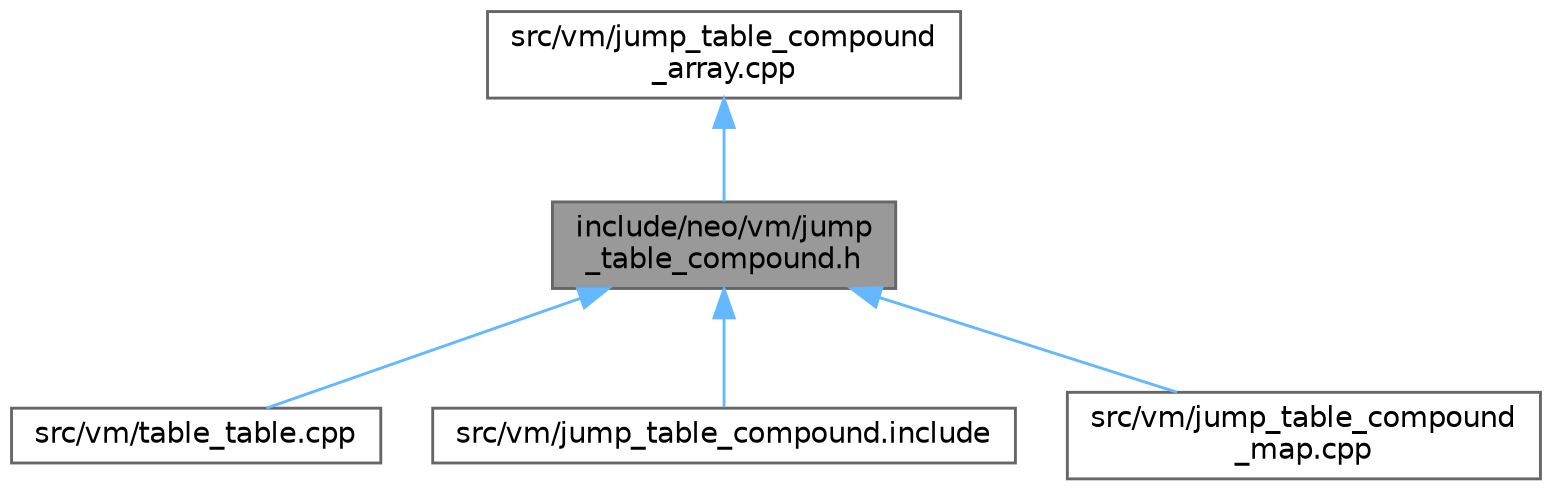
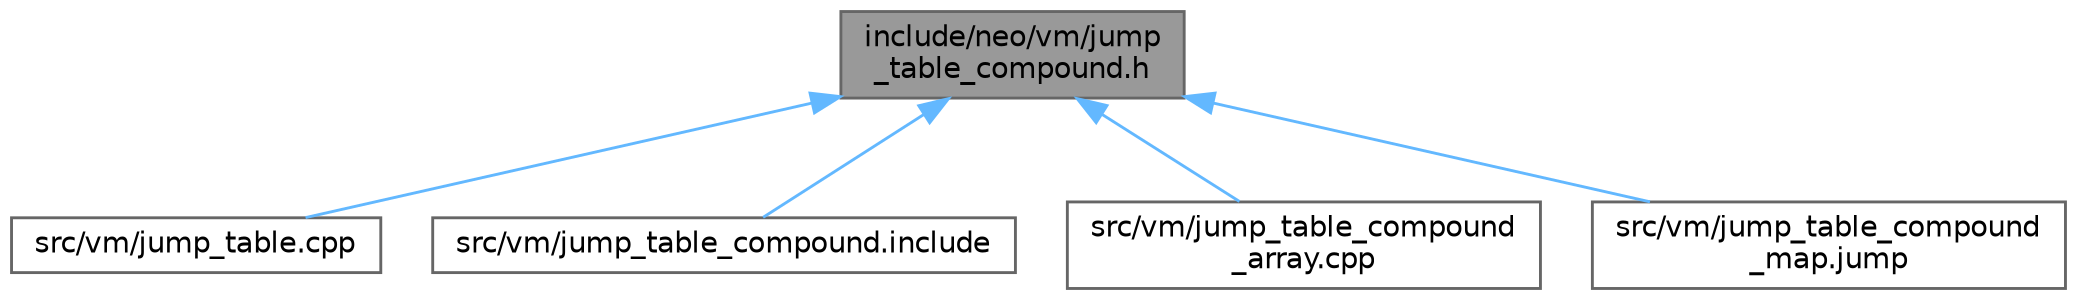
(724, 165) -> (1171, 158)
(196, 436) -> (196, 245)
(1304, 436) -> (1829, 245)
